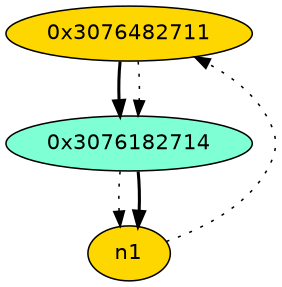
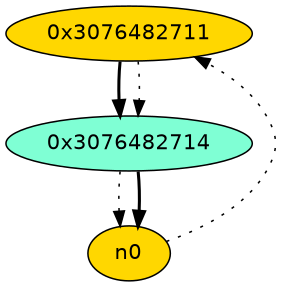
(129, 143) -> (129, 143)
(129, 253) -> (129, 253)
